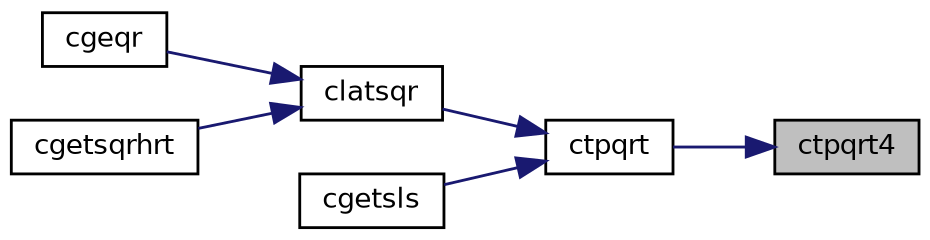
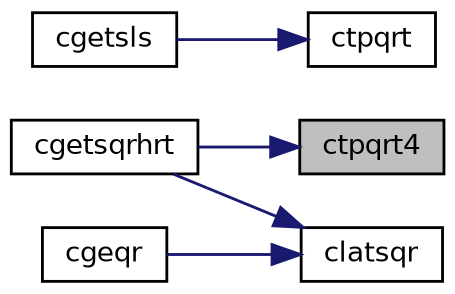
(480, 118) -> none
(710, 147) -> (234, 147)
